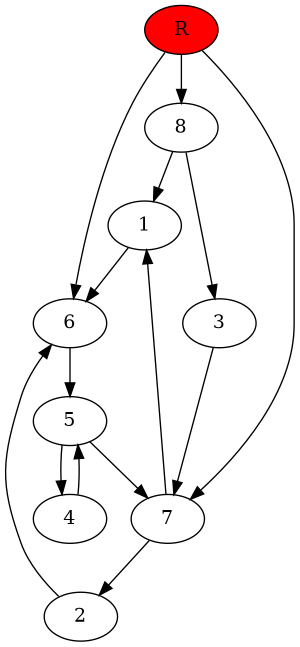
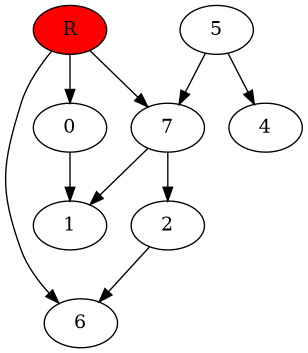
(181, 128) -> (70, 128)
(112, 269) -> none
(219, 323) -> none
(70, 366) -> none
(79, 477) -> none
